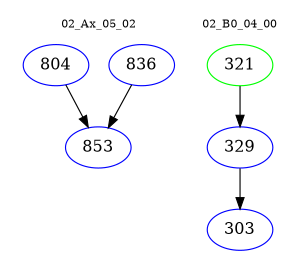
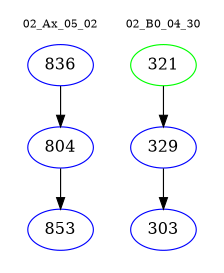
(240, 25) -> (163, 25)
(123, 101) -> (61, 101)
